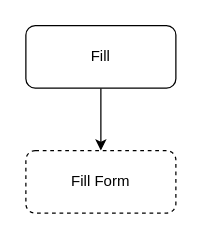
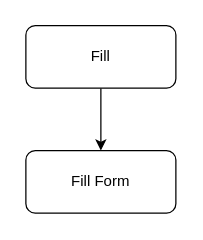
(101, 182) -> (101, 182)
